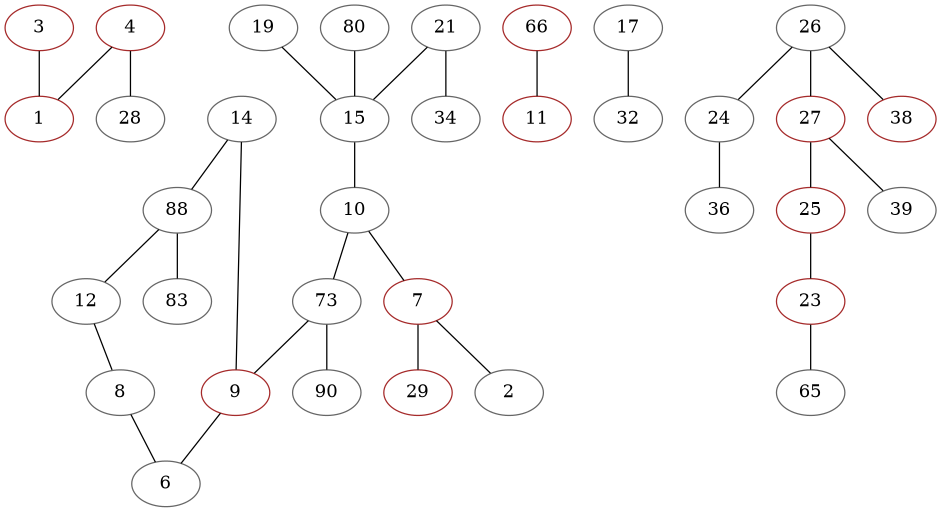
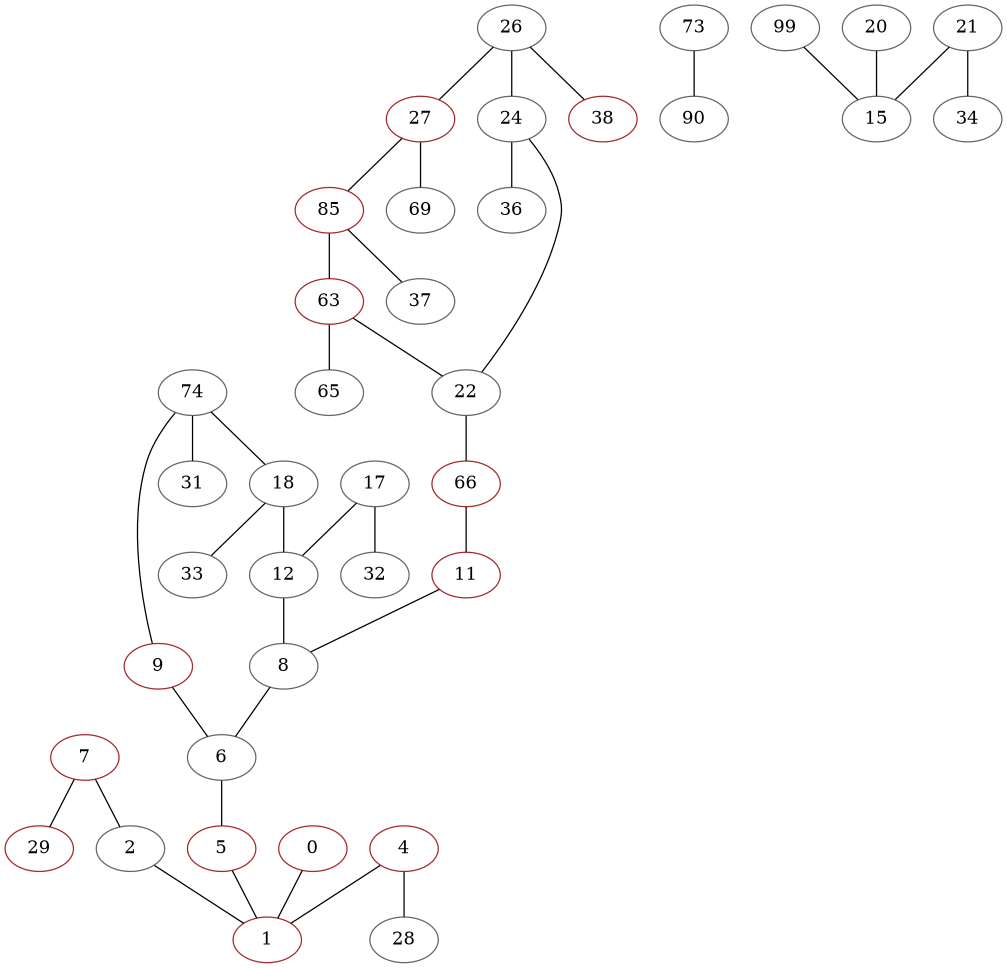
(39, 28) -> (313, 849)
(263, 28) -> (785, 28)
(355, 28) -> (877, 28)
(242, 119) -> (193, 393)
(177, 210) -> (284, 484)
(355, 210) -> none
(811, 210) -> (329, 210)
(902, 210) -> (421, 210)
(177, 301) -> (193, 575)
none -> (421, 301)
(811, 301) -> (329, 301)
(281, 347) -> none
none -> (466, 393)
none -> (193, 484)
none -> (329, 529)
none -> (375, 621)
none -> (222, 849)
none -> (199, 894)
